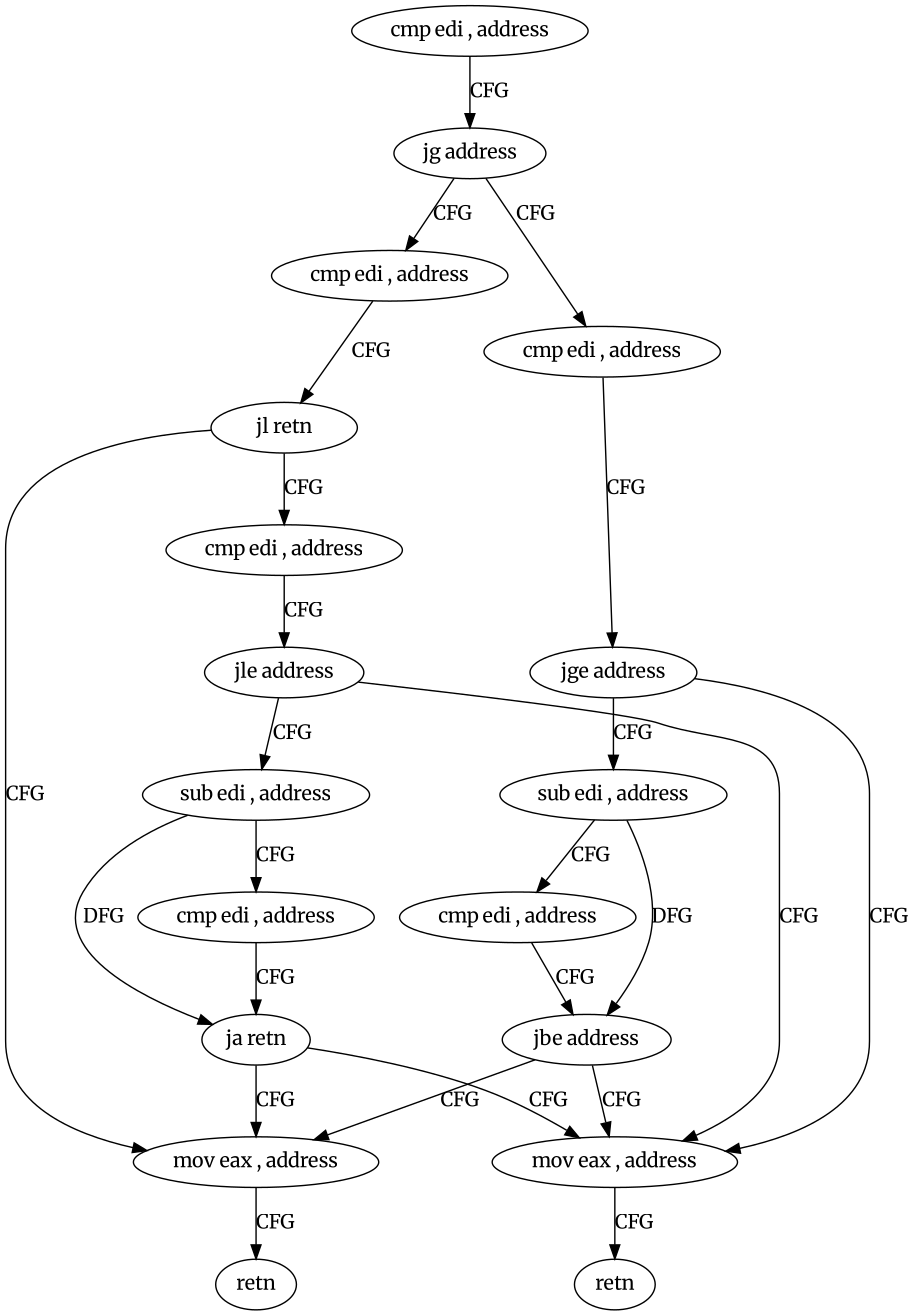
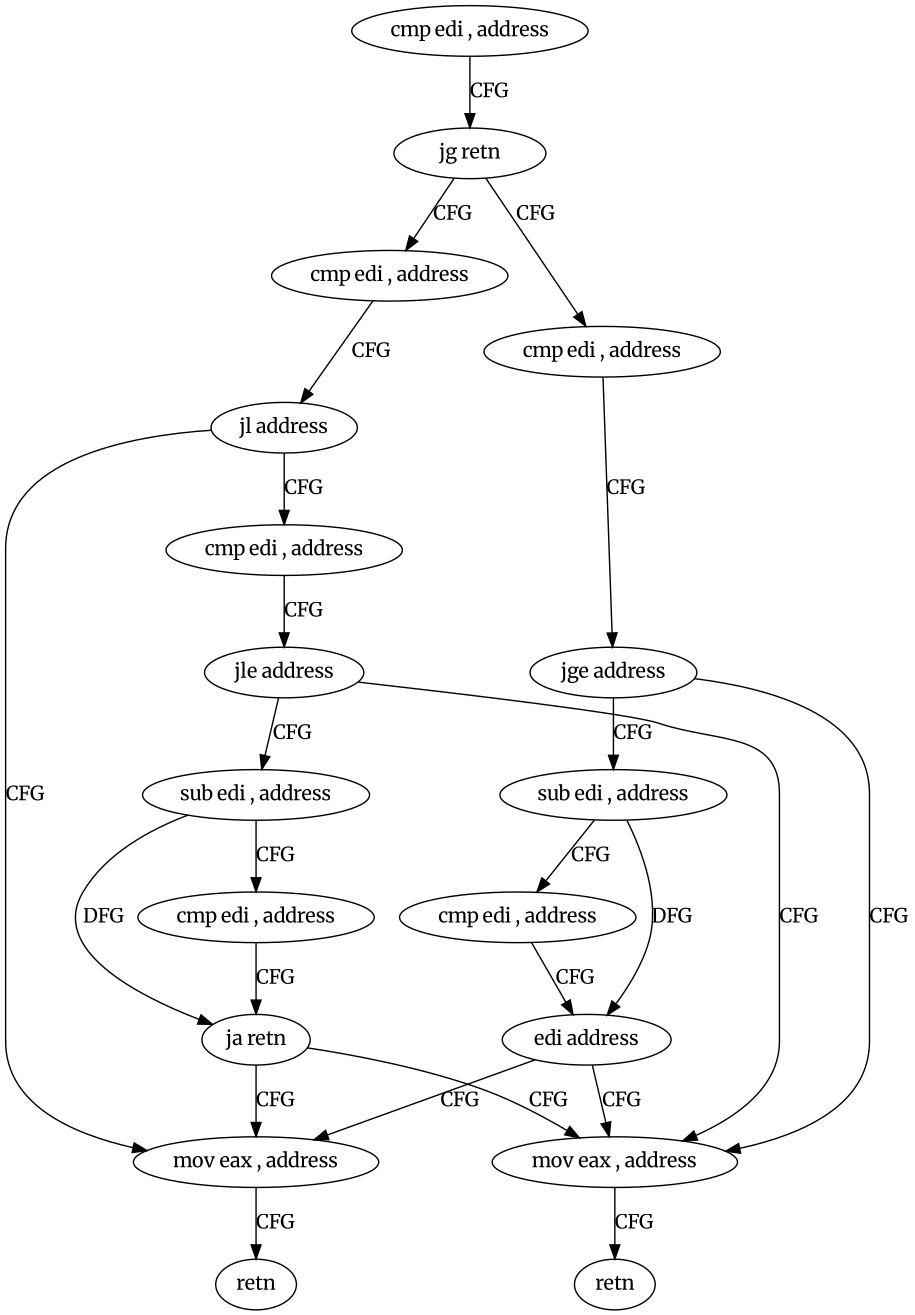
(470, 153) -> (470, 153)
(284, 428) -> (284, 428)
(587, 1040) -> (587, 1040)
